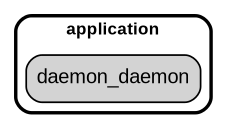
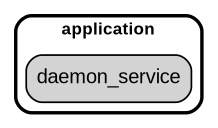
(113, 79) -> (109, 79)
